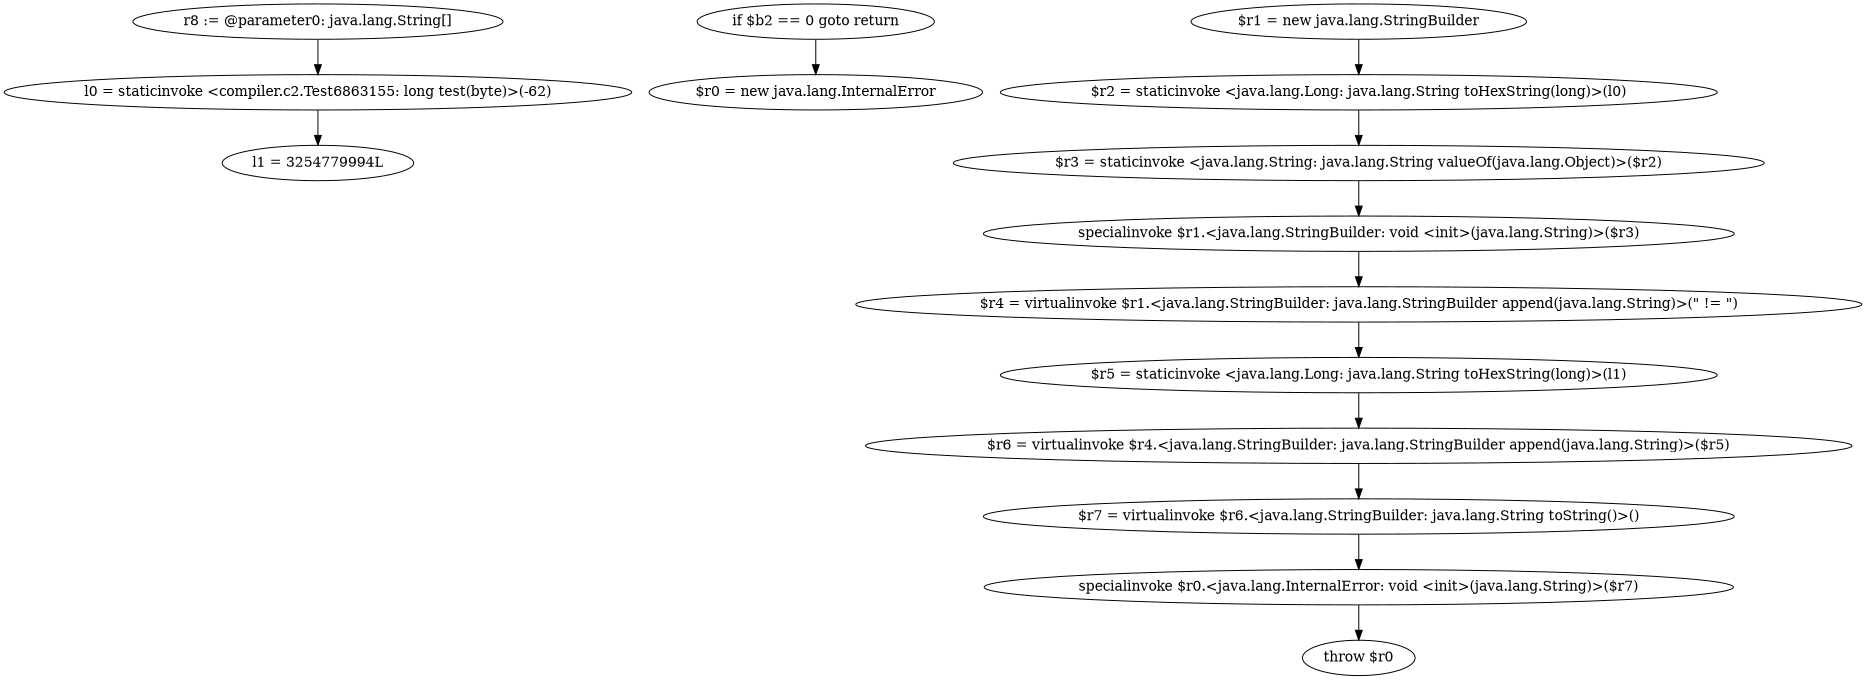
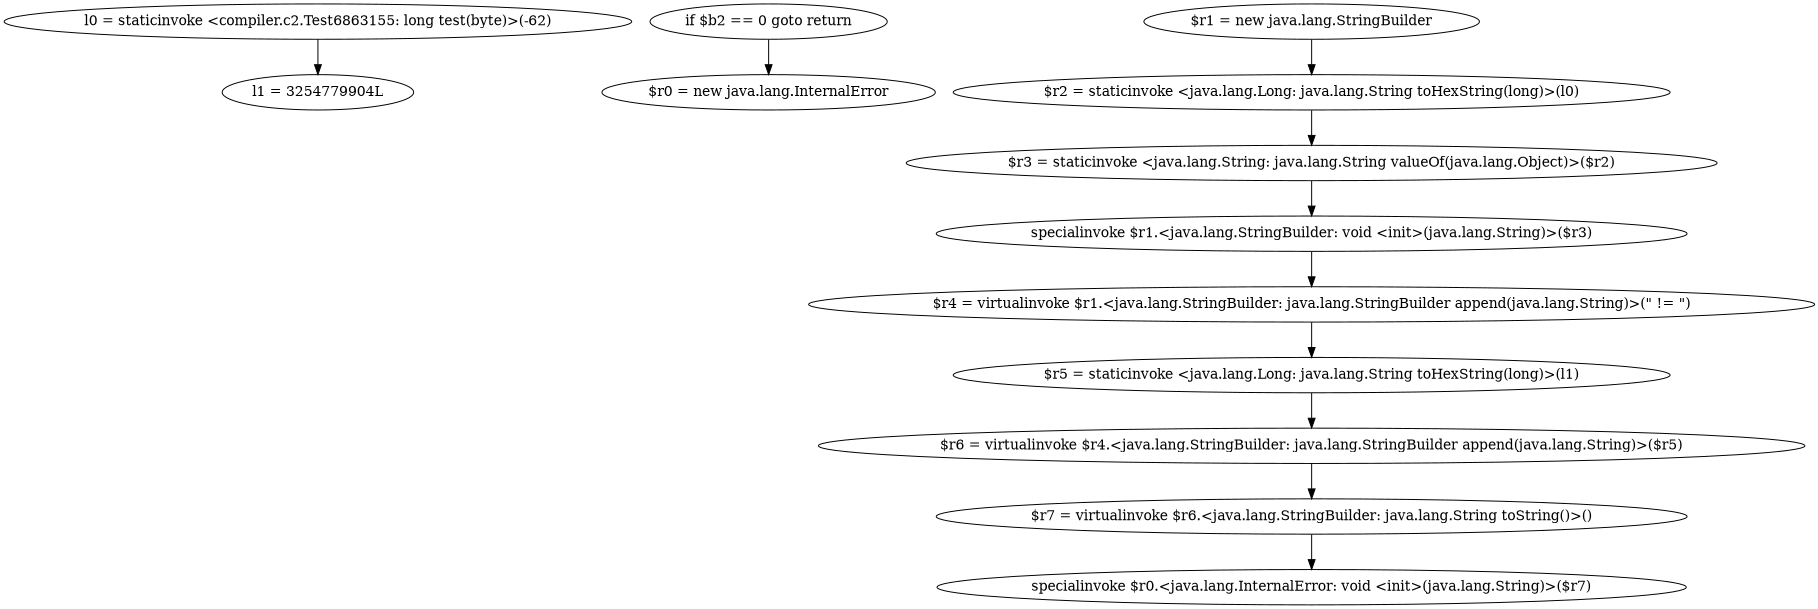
(318, 22) -> none
(318, 163) -> (318, 92)
(1359, 658) -> none
